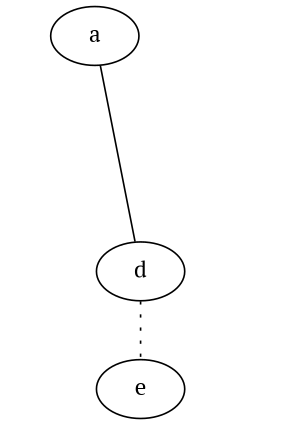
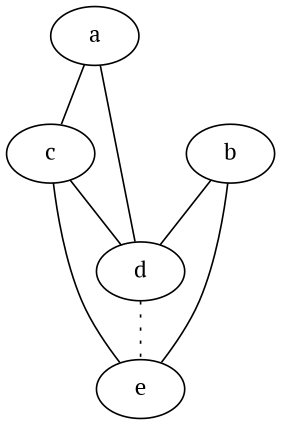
none -> (51, 154)
none -> (230, 154)
